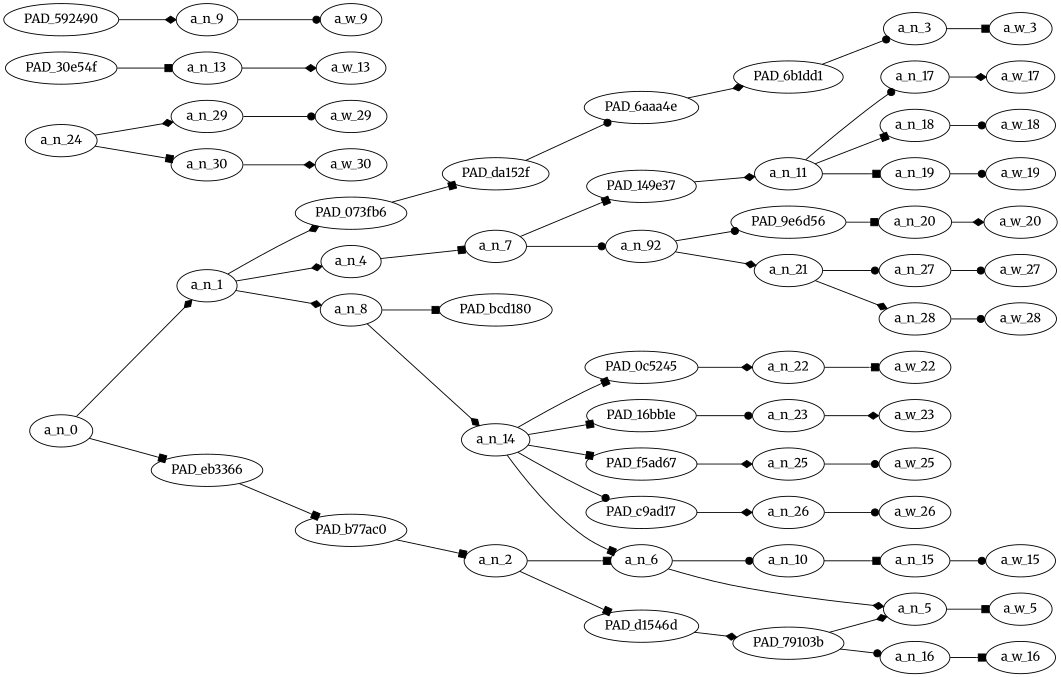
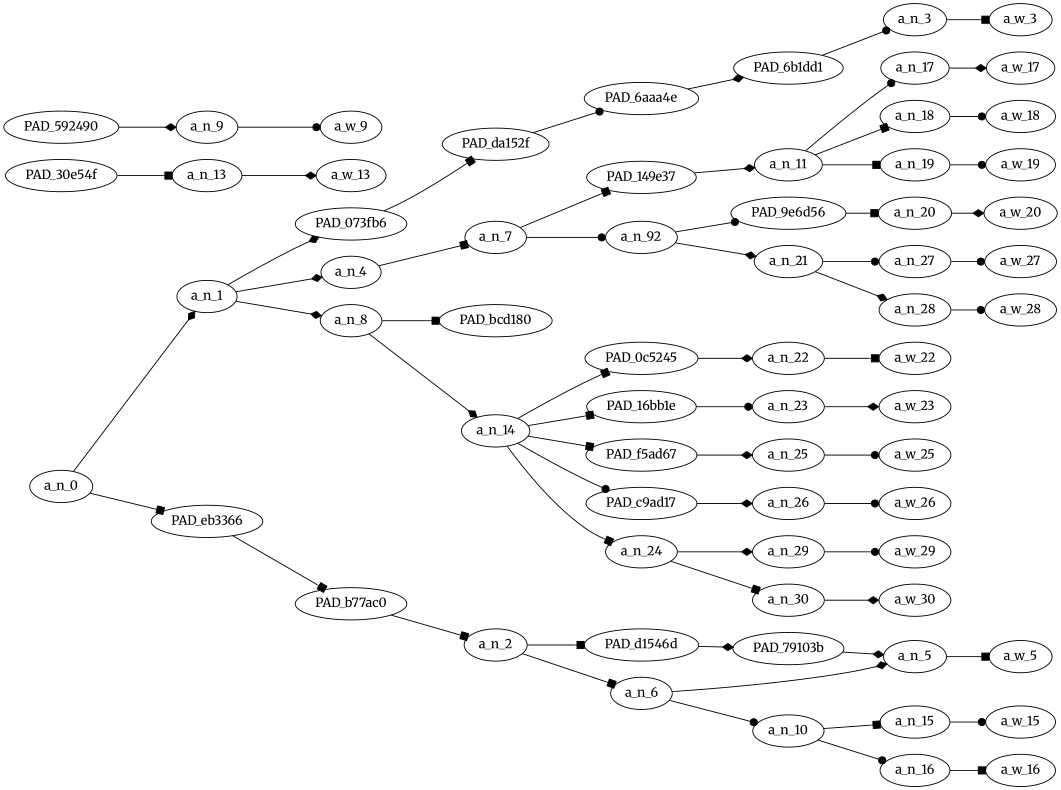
(552, 508) -> (550, 498)
(857, 651) -> (848, 750)
